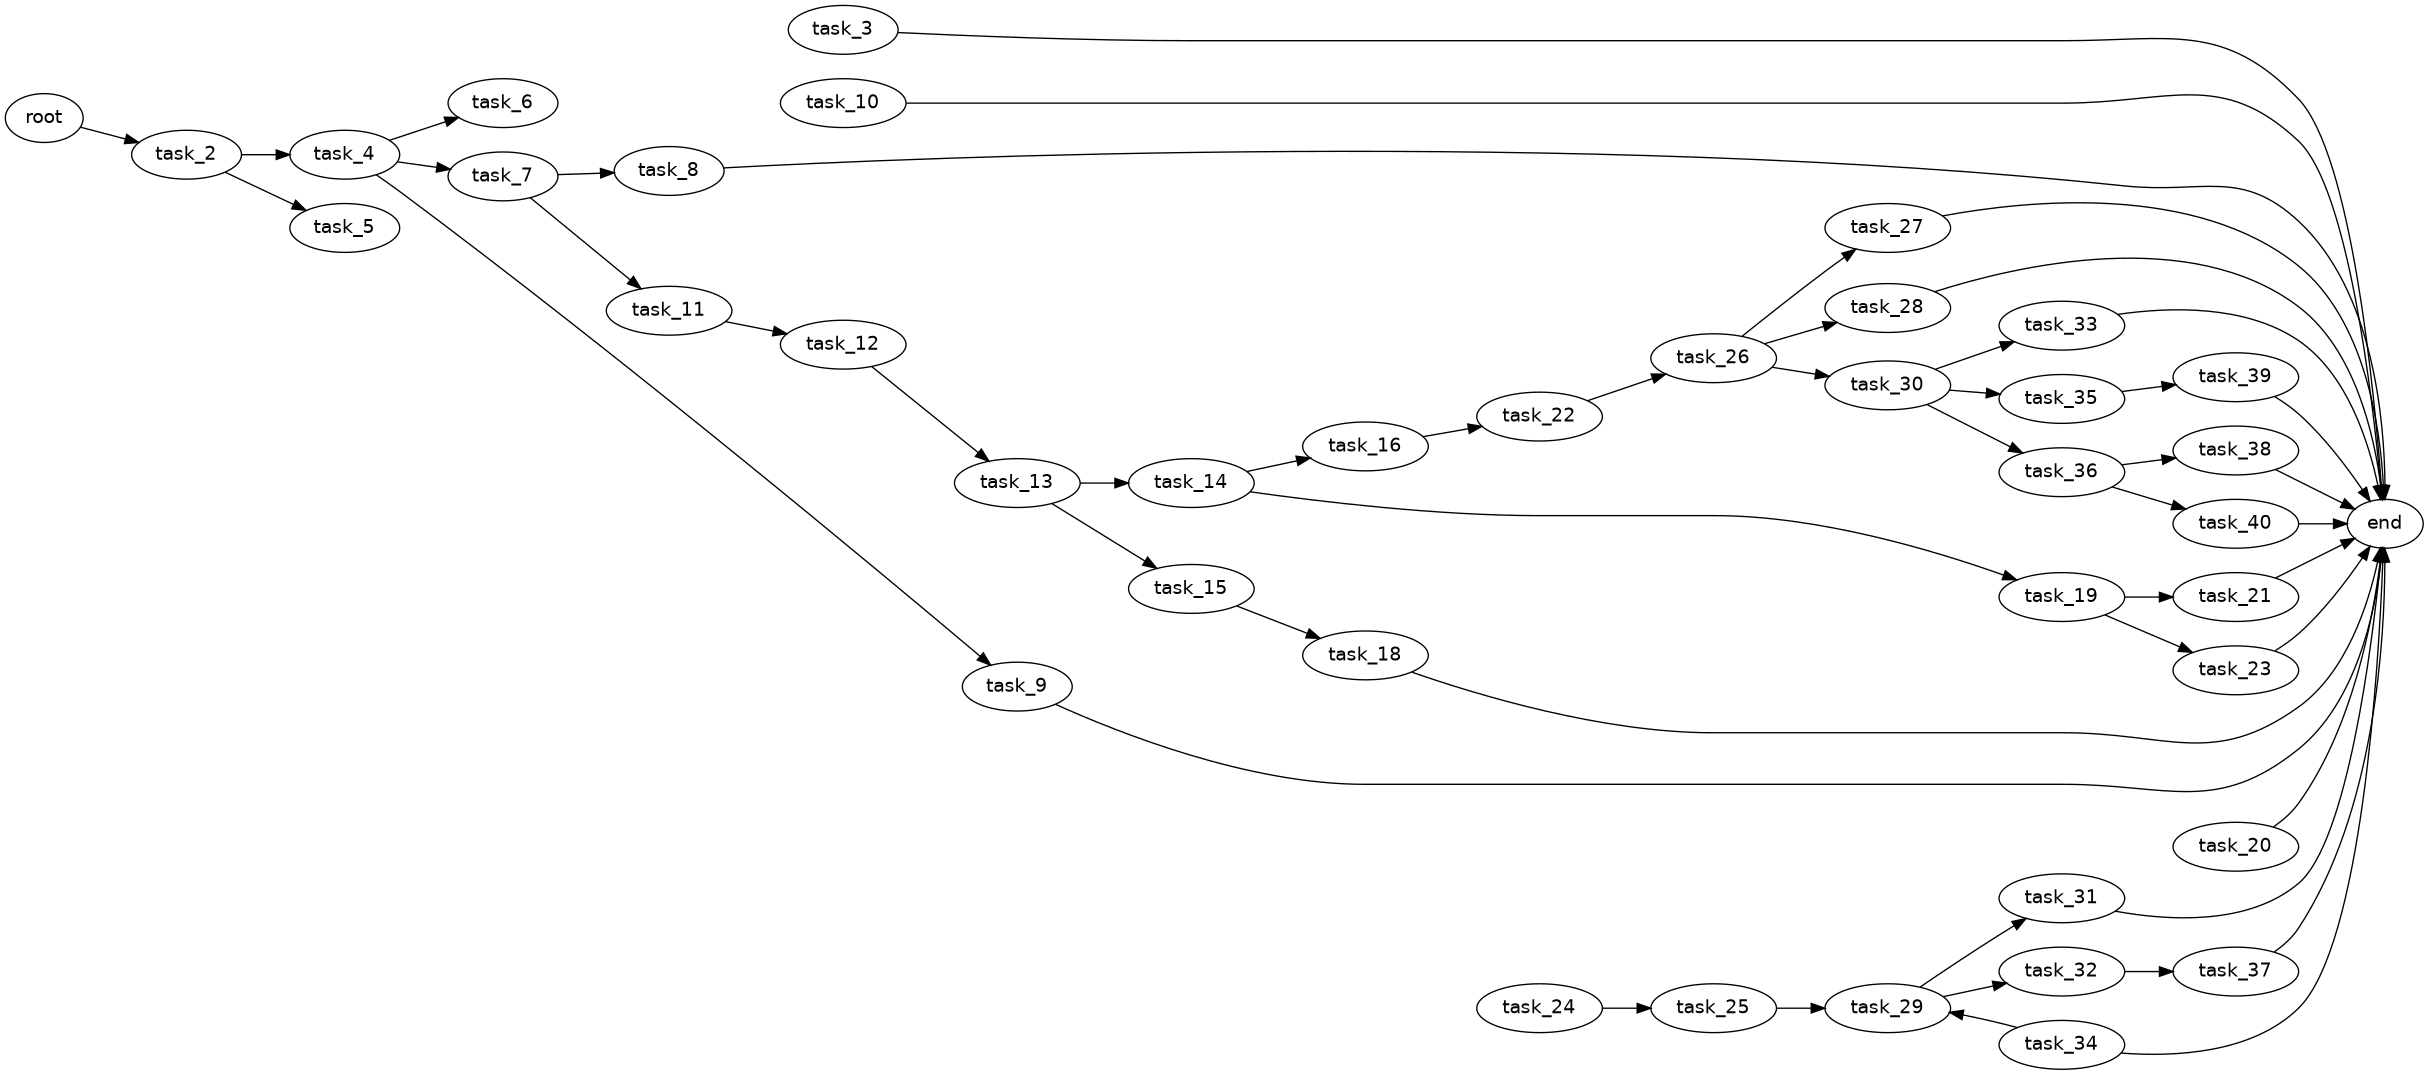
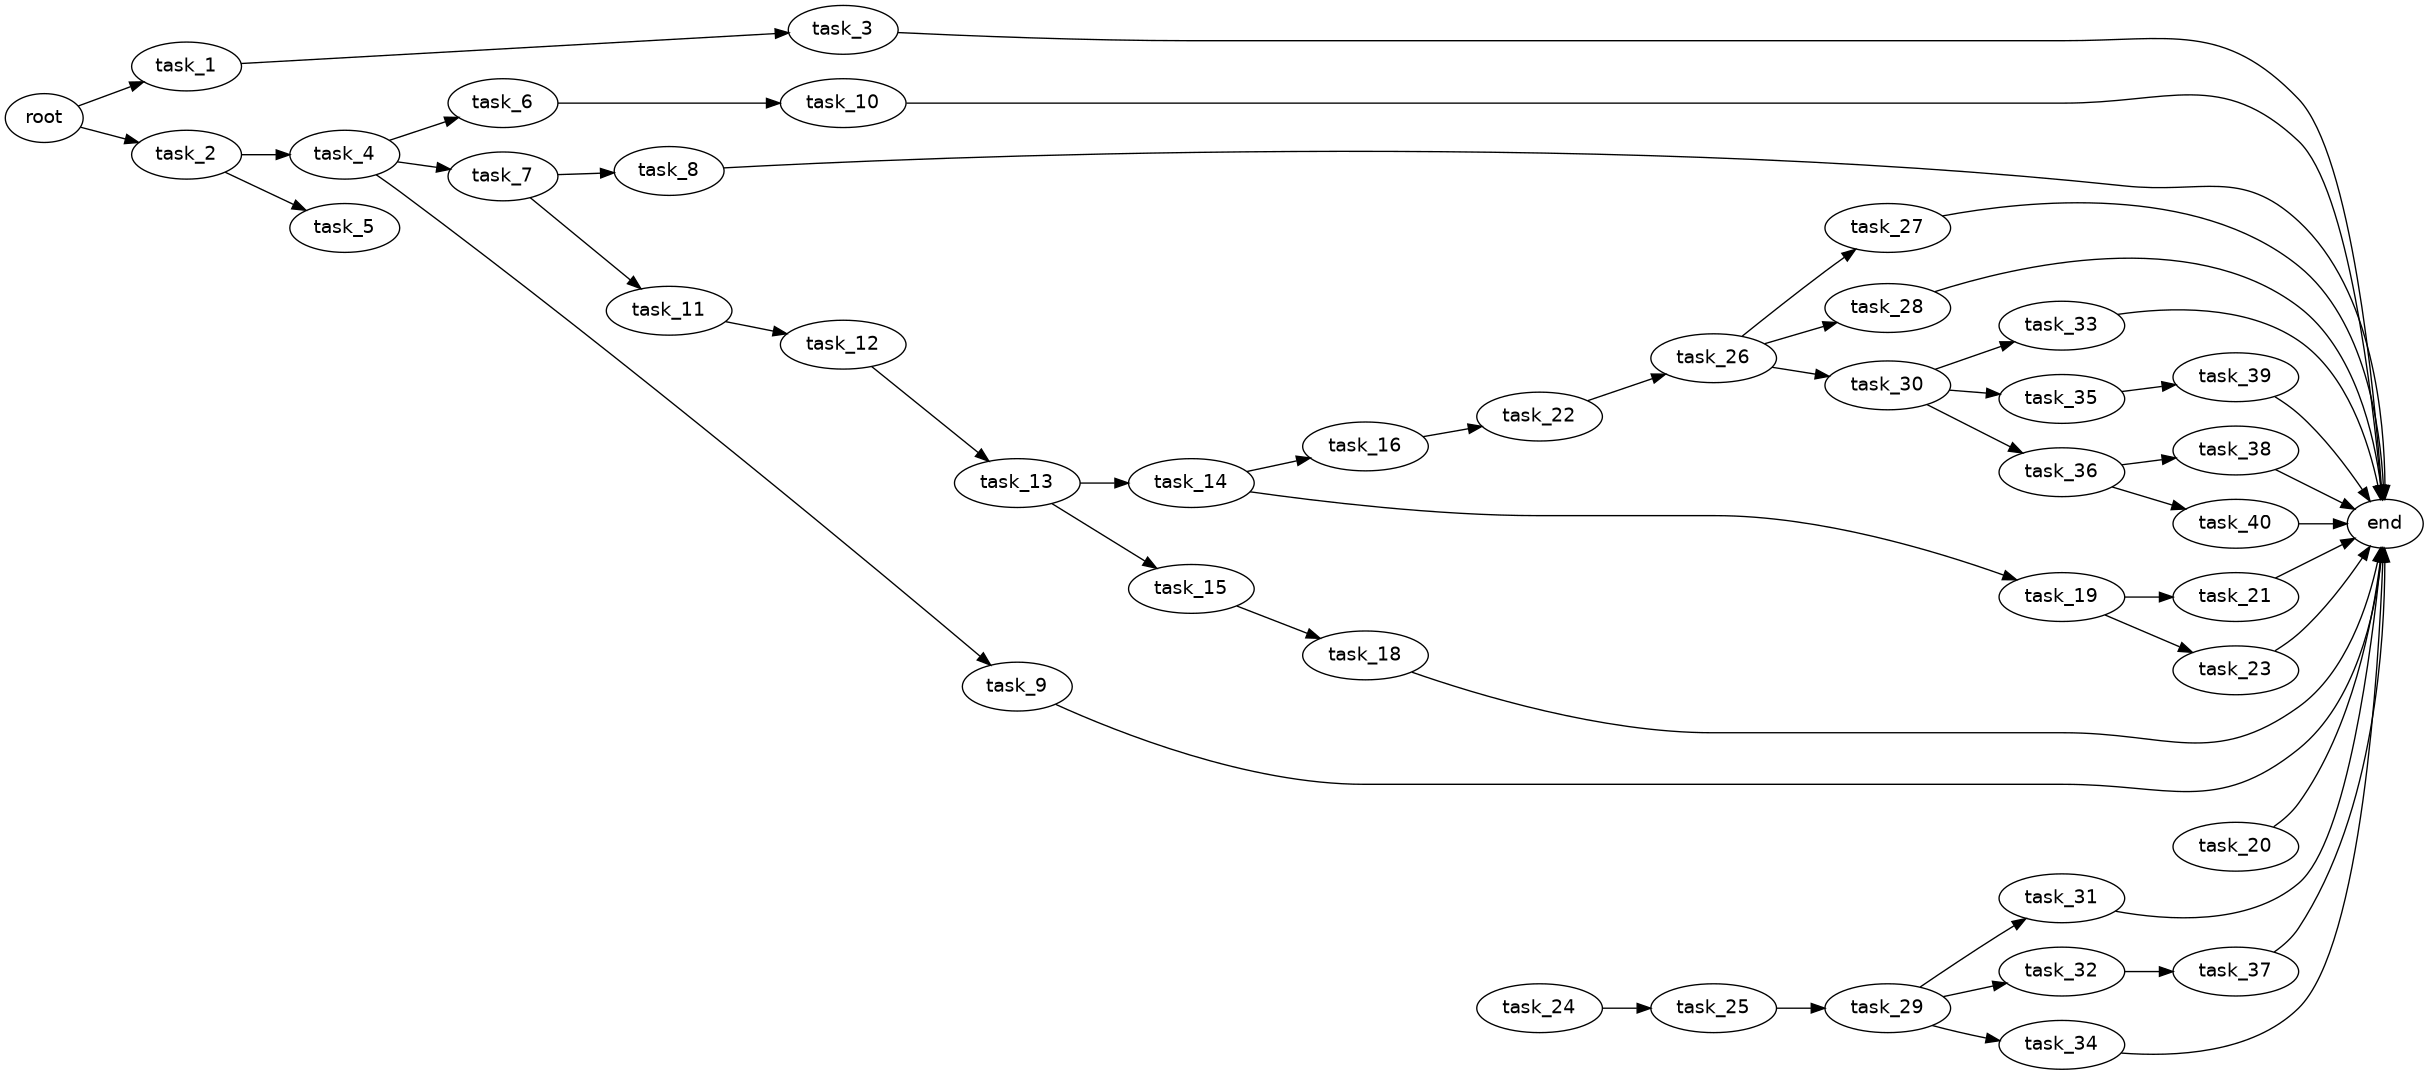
none -> (187, 66)
none -> (662, 103)
(1990, 1021) -> (1959, 1032)
